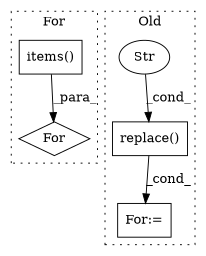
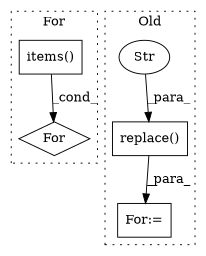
(75, 98) -> (75, 98)
(169, 98) -> (169, 98)
(169, 180) -> (169, 180)
